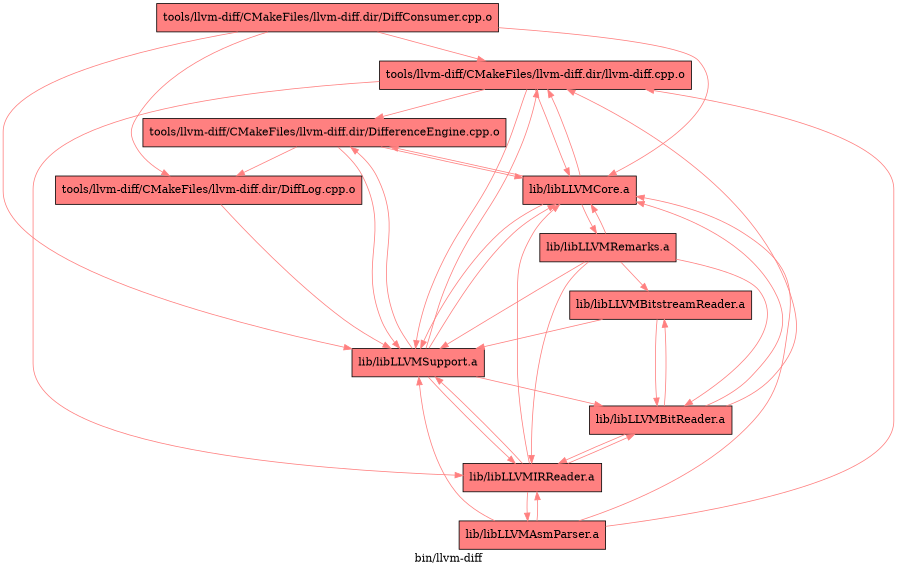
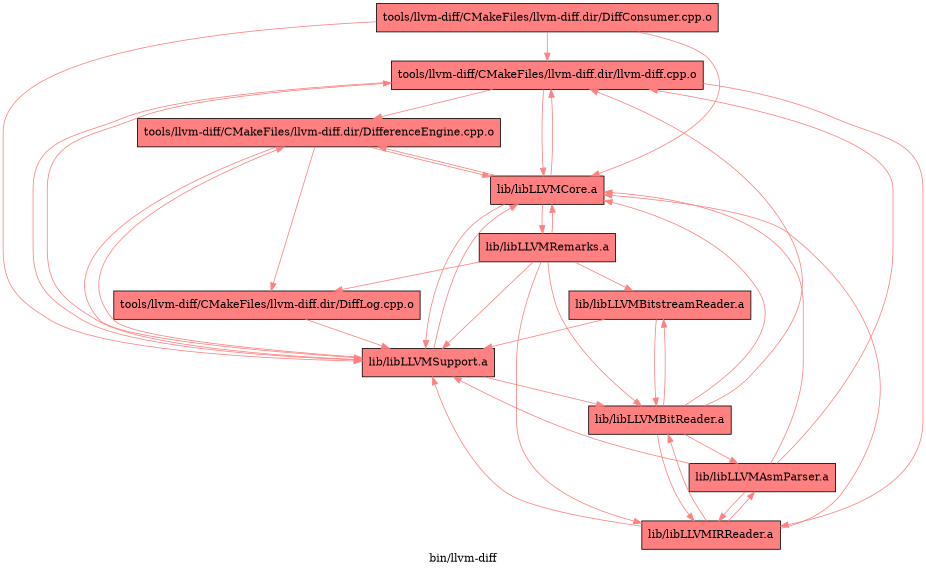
(167, 83) -> (411, 276)
(468, 418) -> none
none -> (708, 447)
